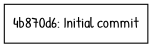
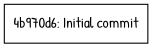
(76, 24) -> (76, 24)
